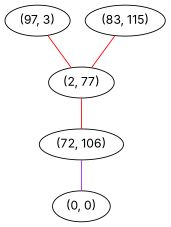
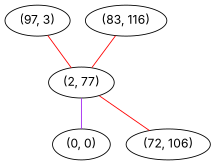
(125, 21) -> (126, 21)
(81, 175) -> (81, 114)
